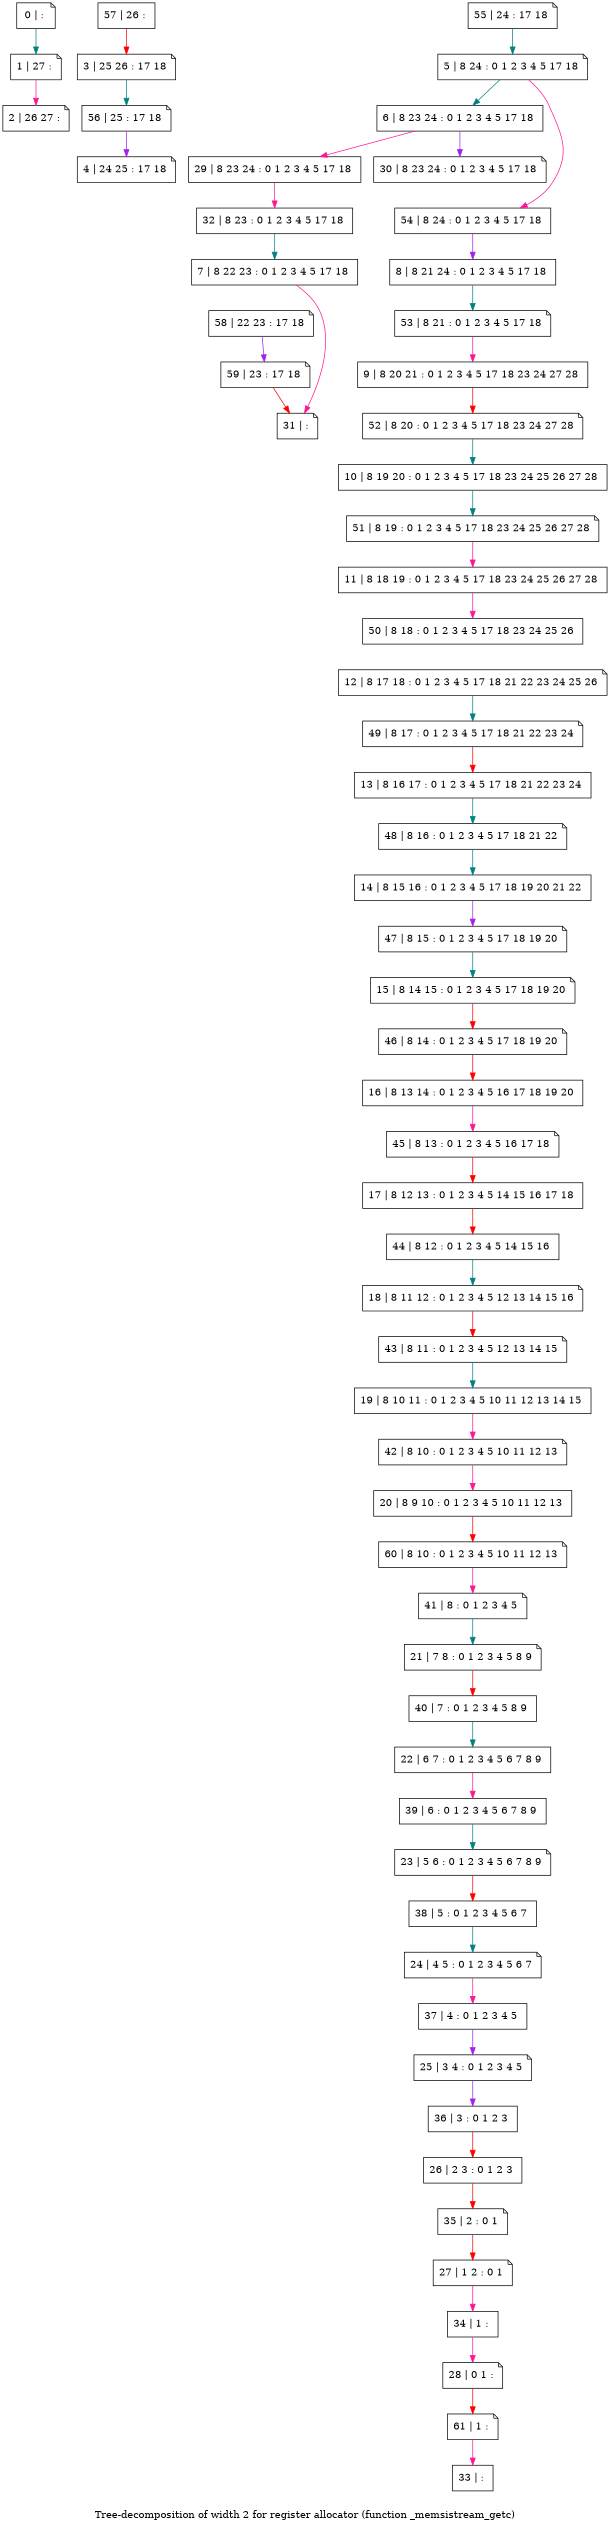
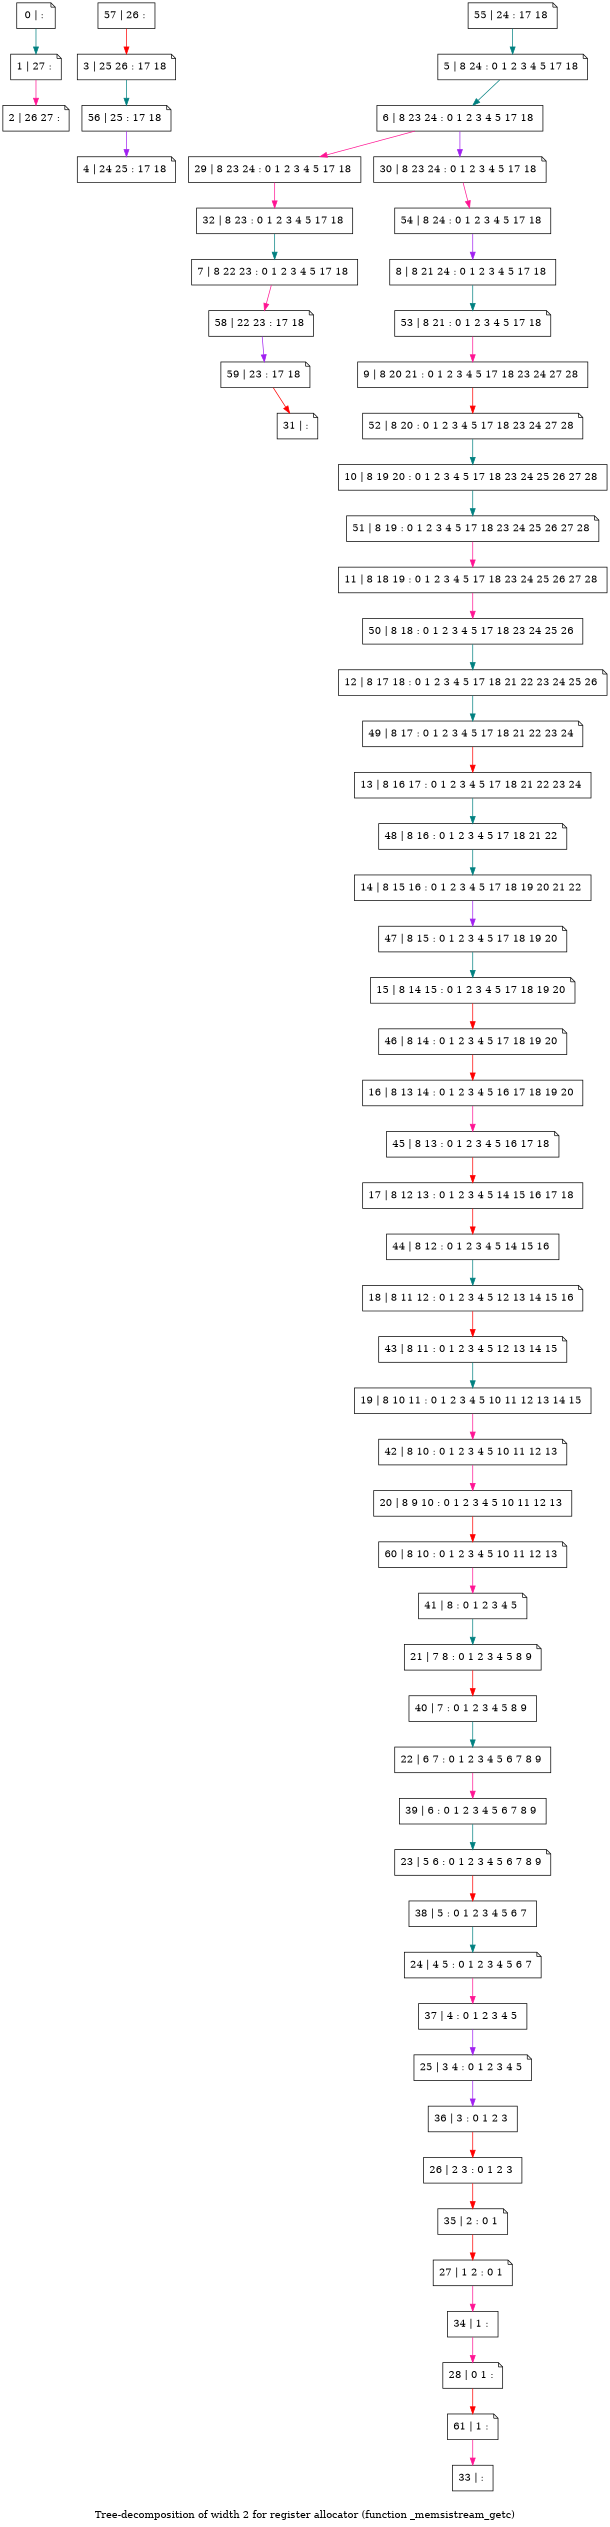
(563, 145) -> (465, 192)
(325, 342) -> (269, 294)
none -> (473, 653)
